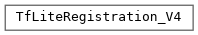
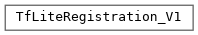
(99, 18) -> (99, 18)
